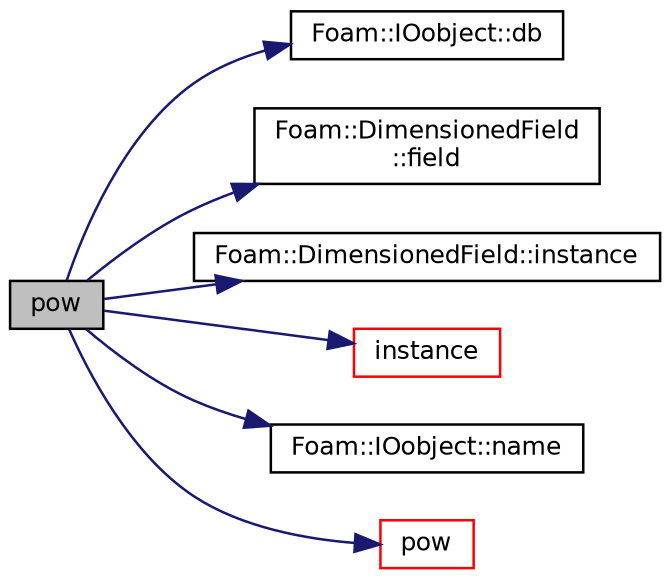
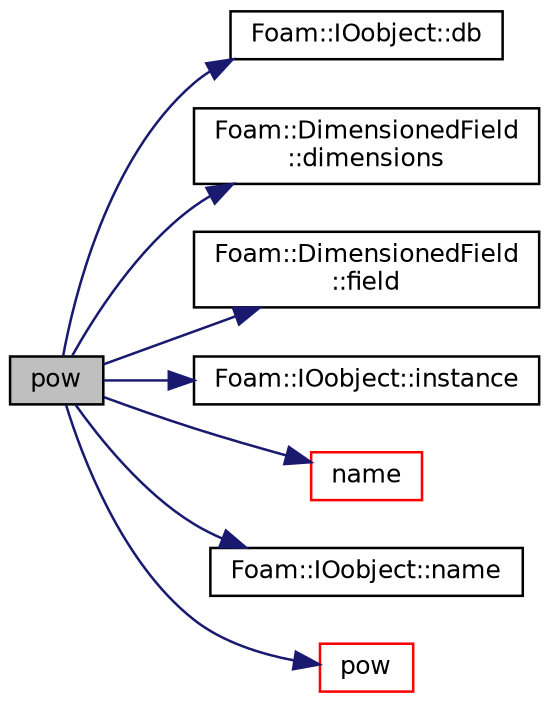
none -> (367, 146)
(427, 257) -> (367, 380)
(427, 353) -> (367, 476)
